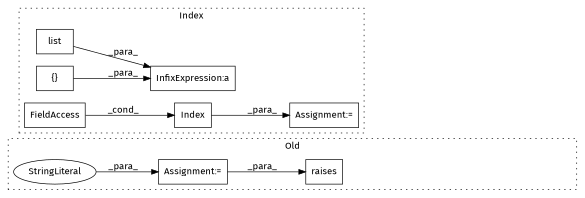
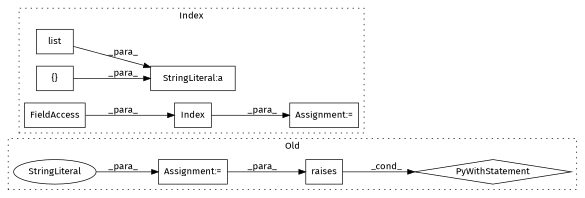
(193, 78) -> (193, 78)
(123, 110) -> (123, 110)
none -> (493, 172)
